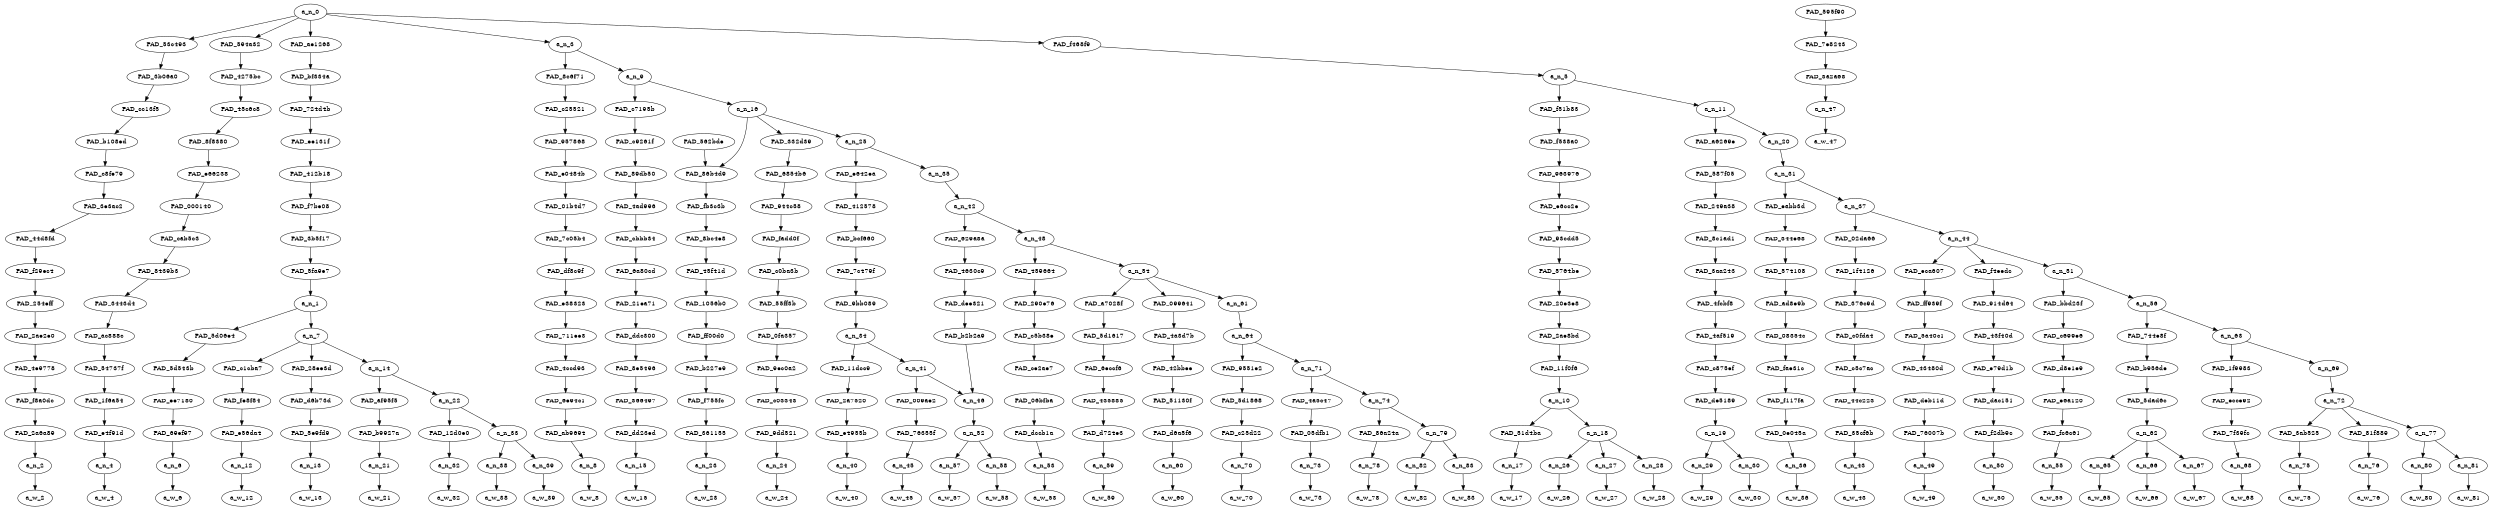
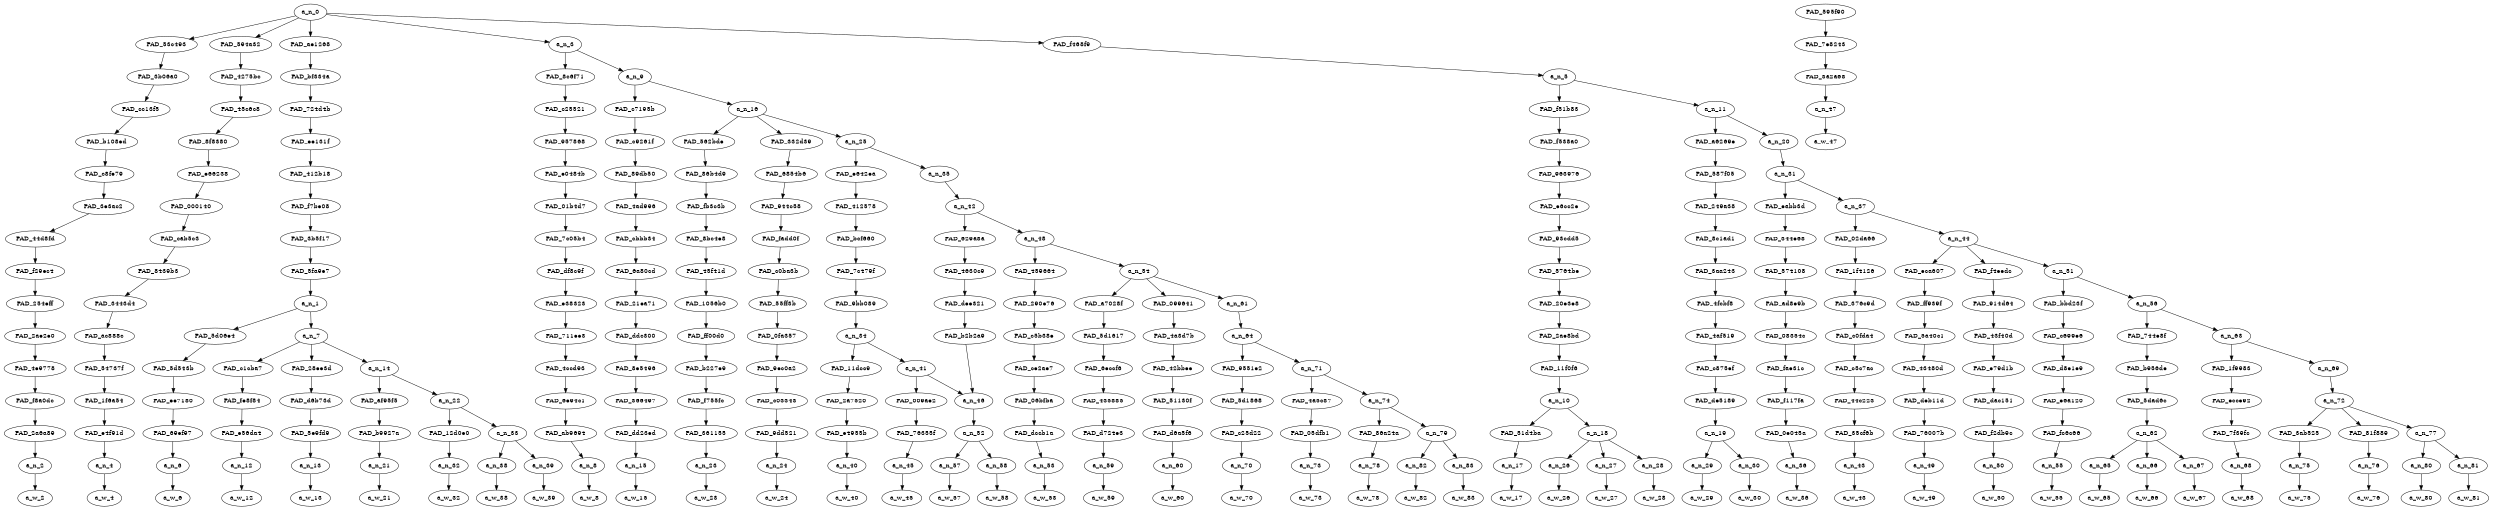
(742, 144) -> (728, 124)
none -> (1034, 383)
none -> (1924, 383)
(1312, 401) -> (1312, 401)
(2062, 433) -> (2062, 433)
